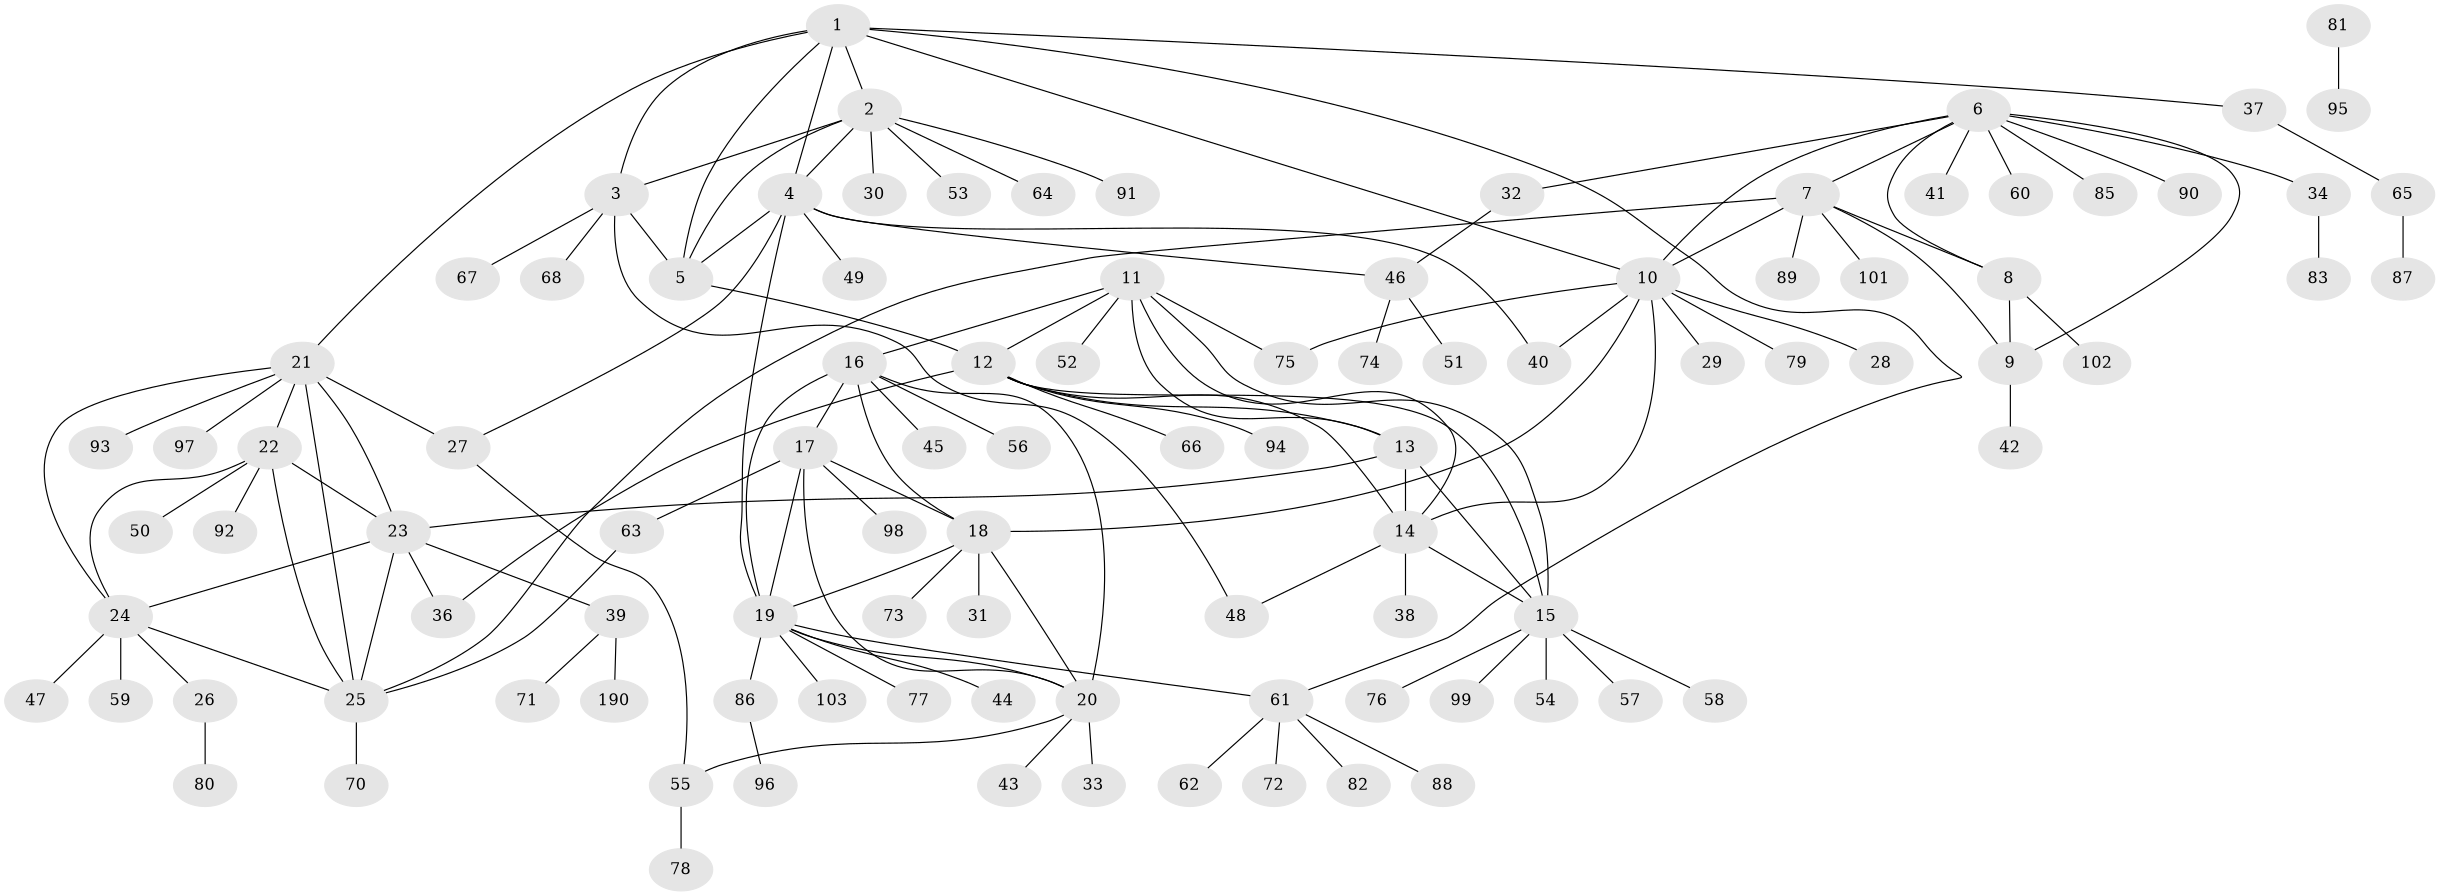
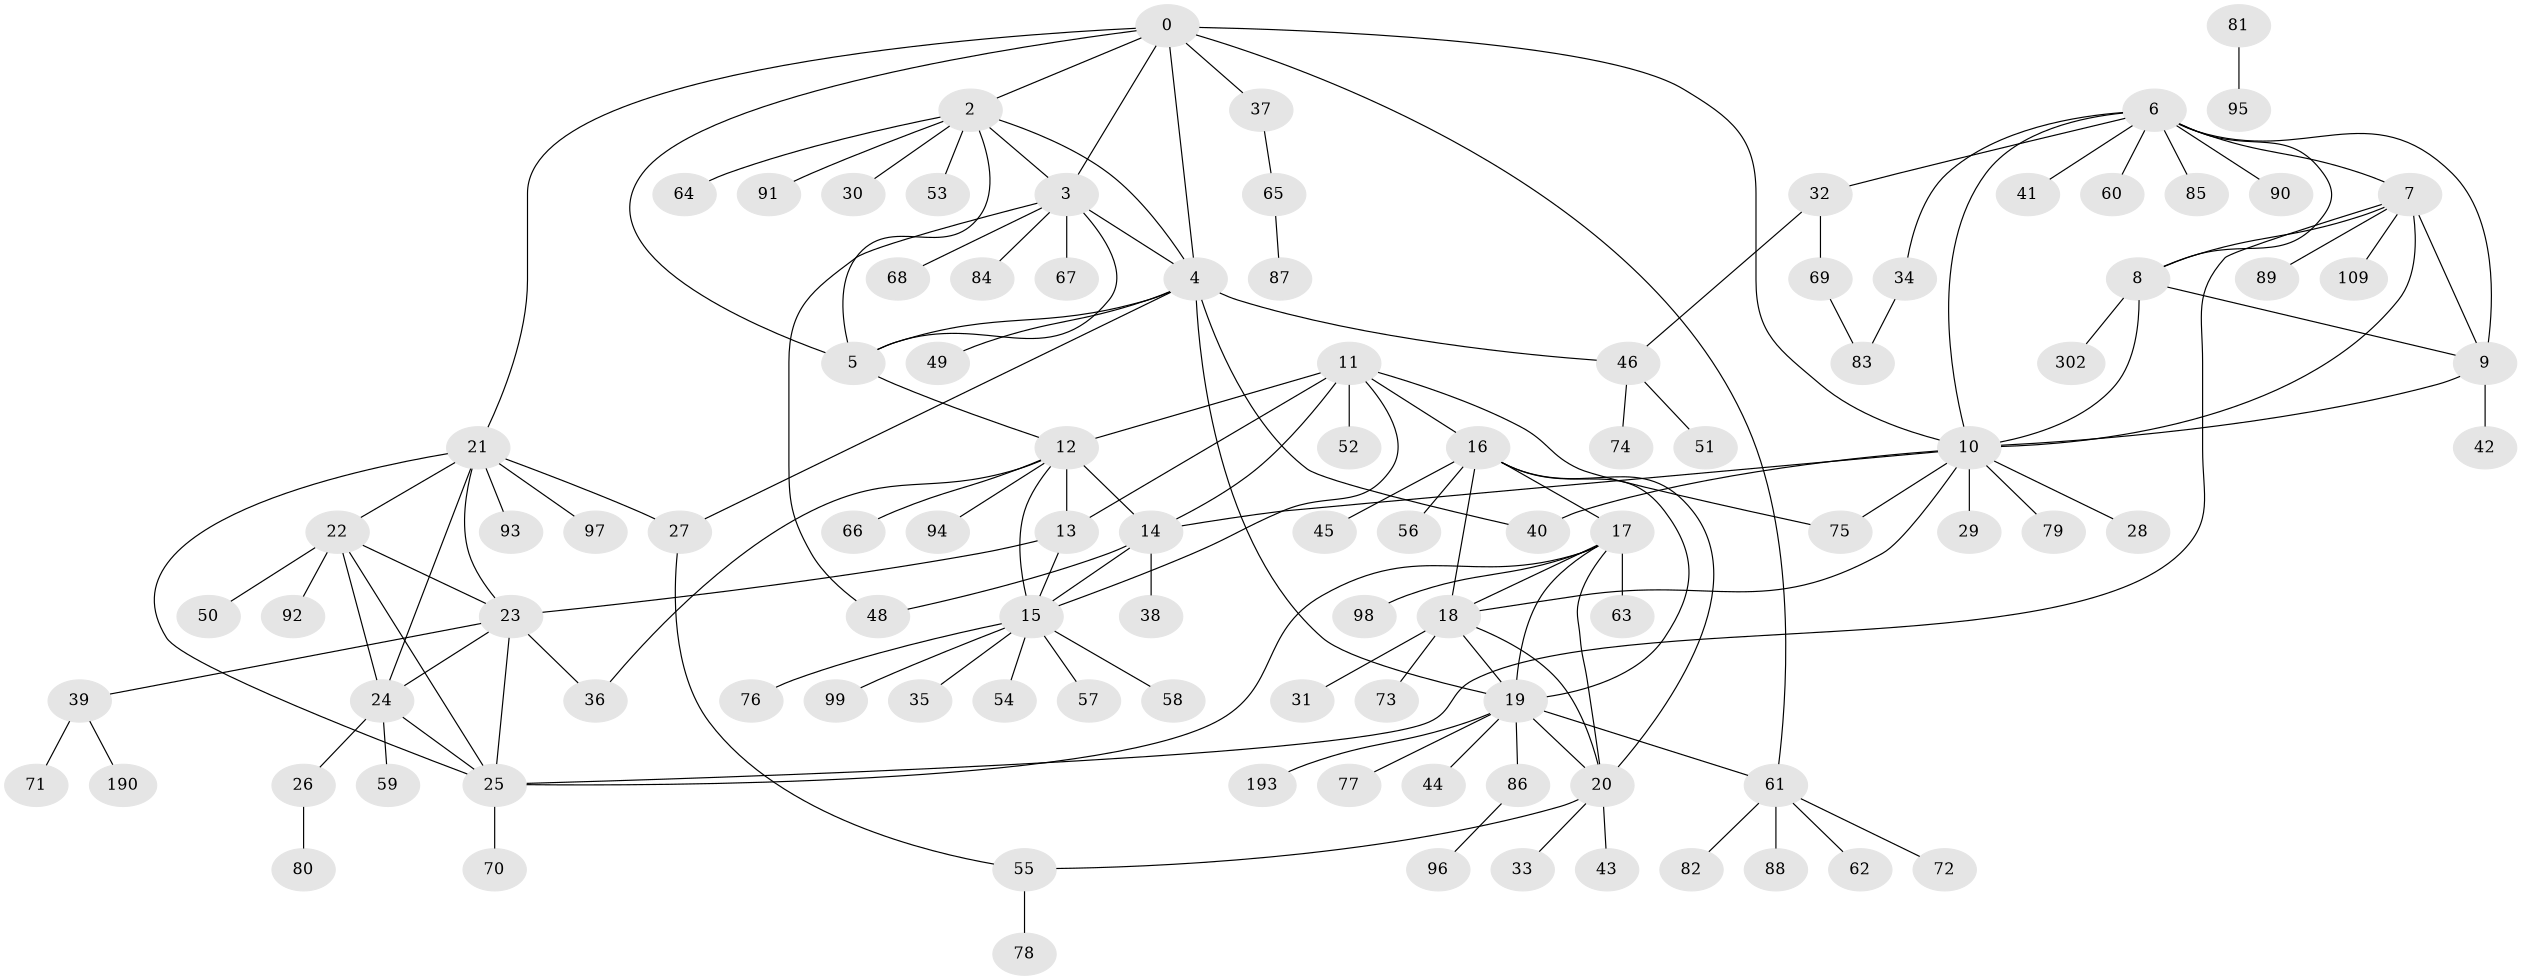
(838, 26) -> (1168, 26)
none -> (1131, 237)
none -> (982, 279)
none -> (1820, 279)
(1874, 279) -> (2354, 279)
(2097, 363) -> (2071, 363)
none -> (2101, 399)
none -> (2233, 424)
(1405, 490) -> none
(514, 643) -> (1127, 749)
(36, 701) -> none
(832, 701) -> (1262, 785)
none -> (920, 701)
